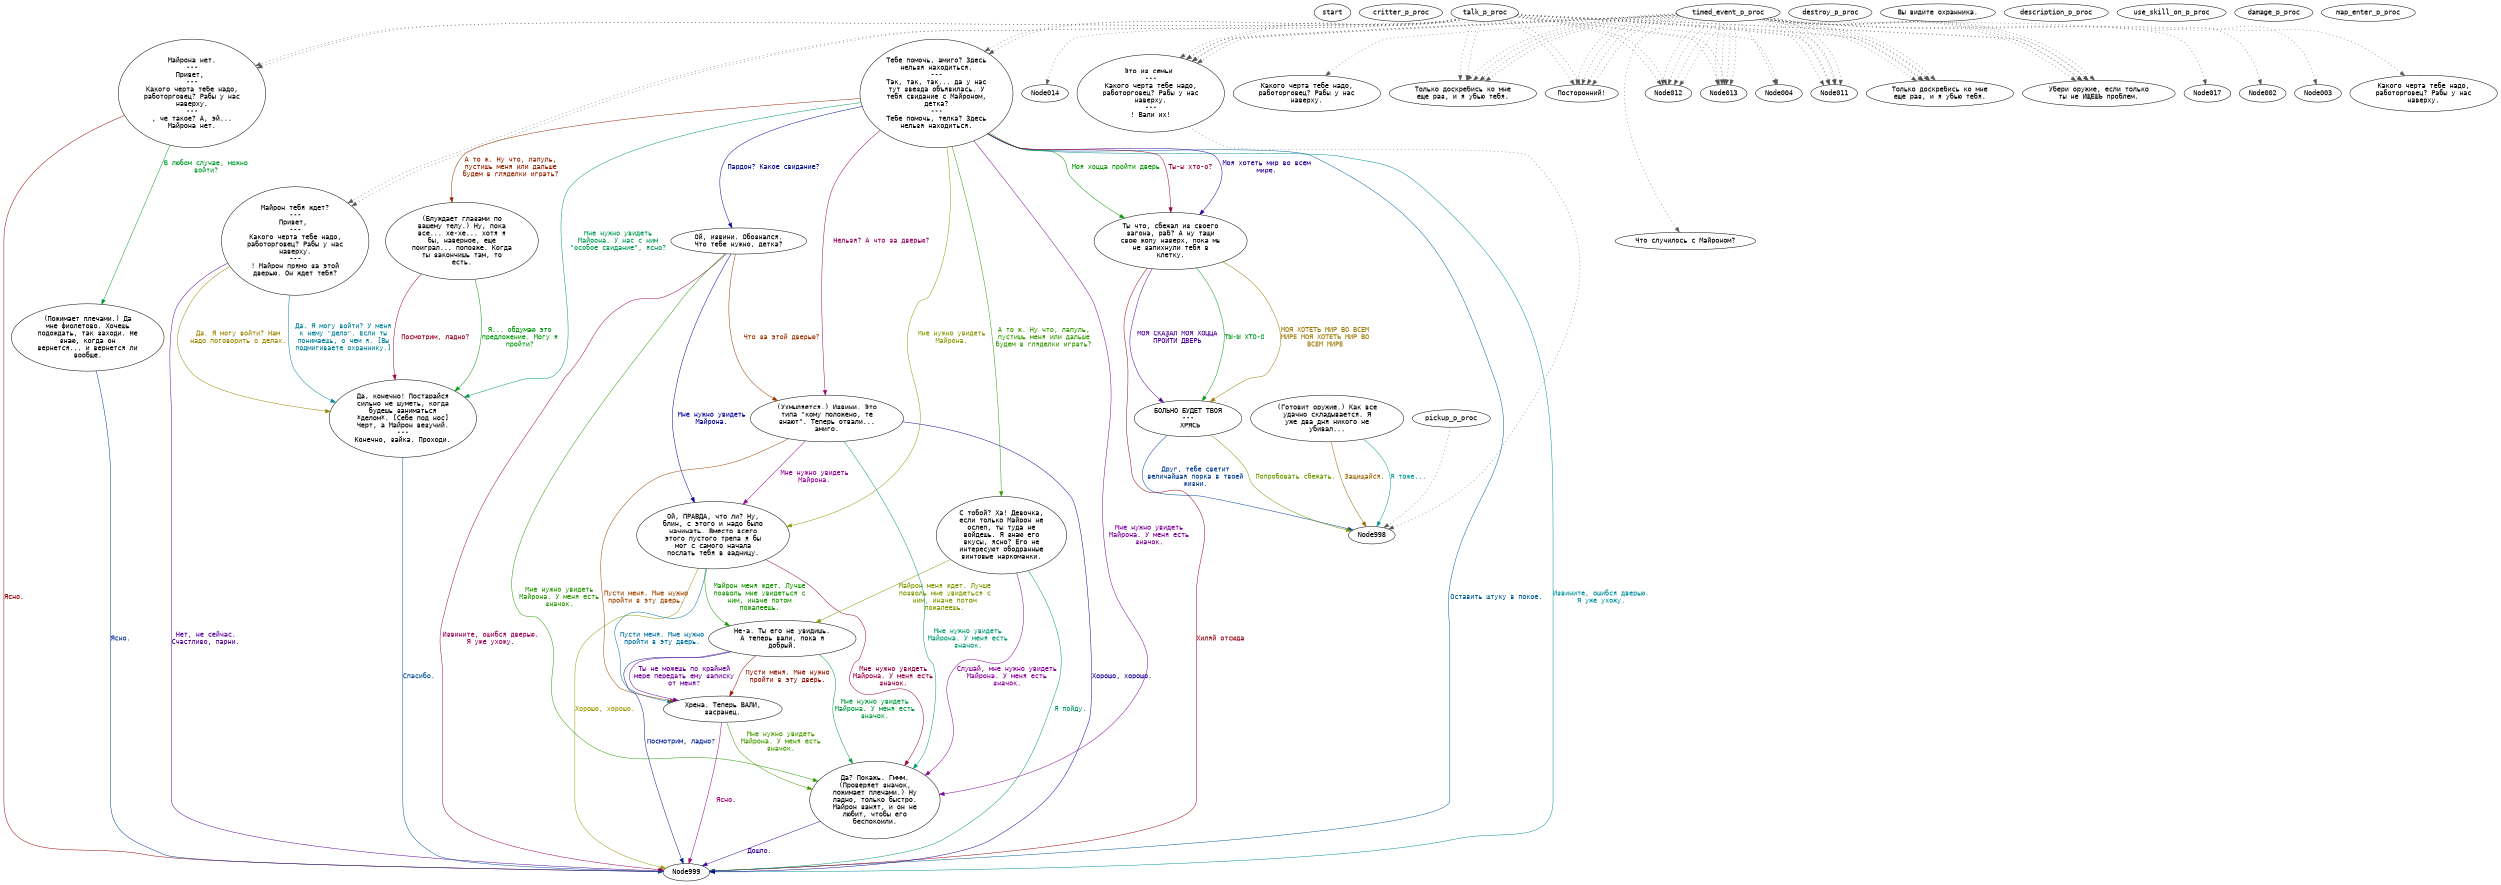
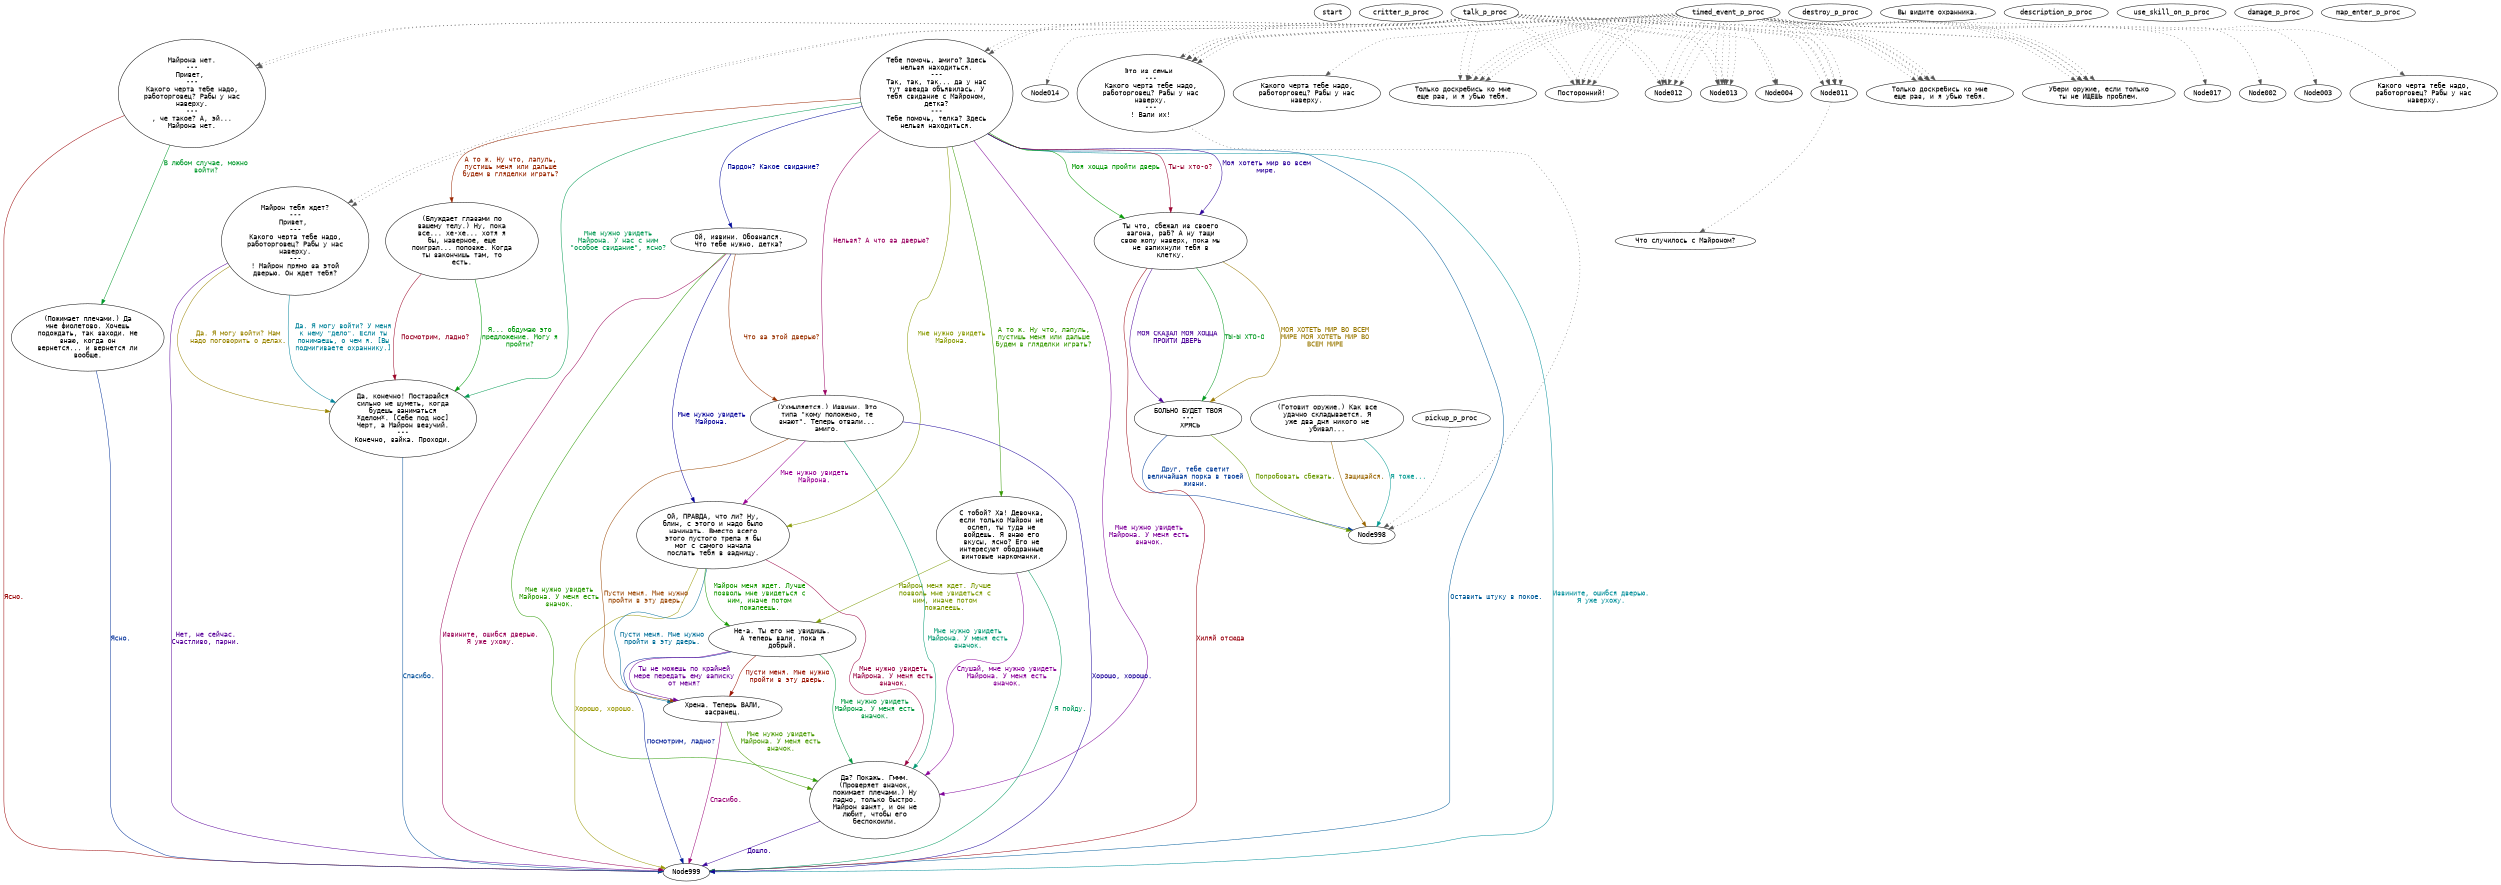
(1626, 109) -> (1778, 176)
(726, 800) -> (726, 800)
